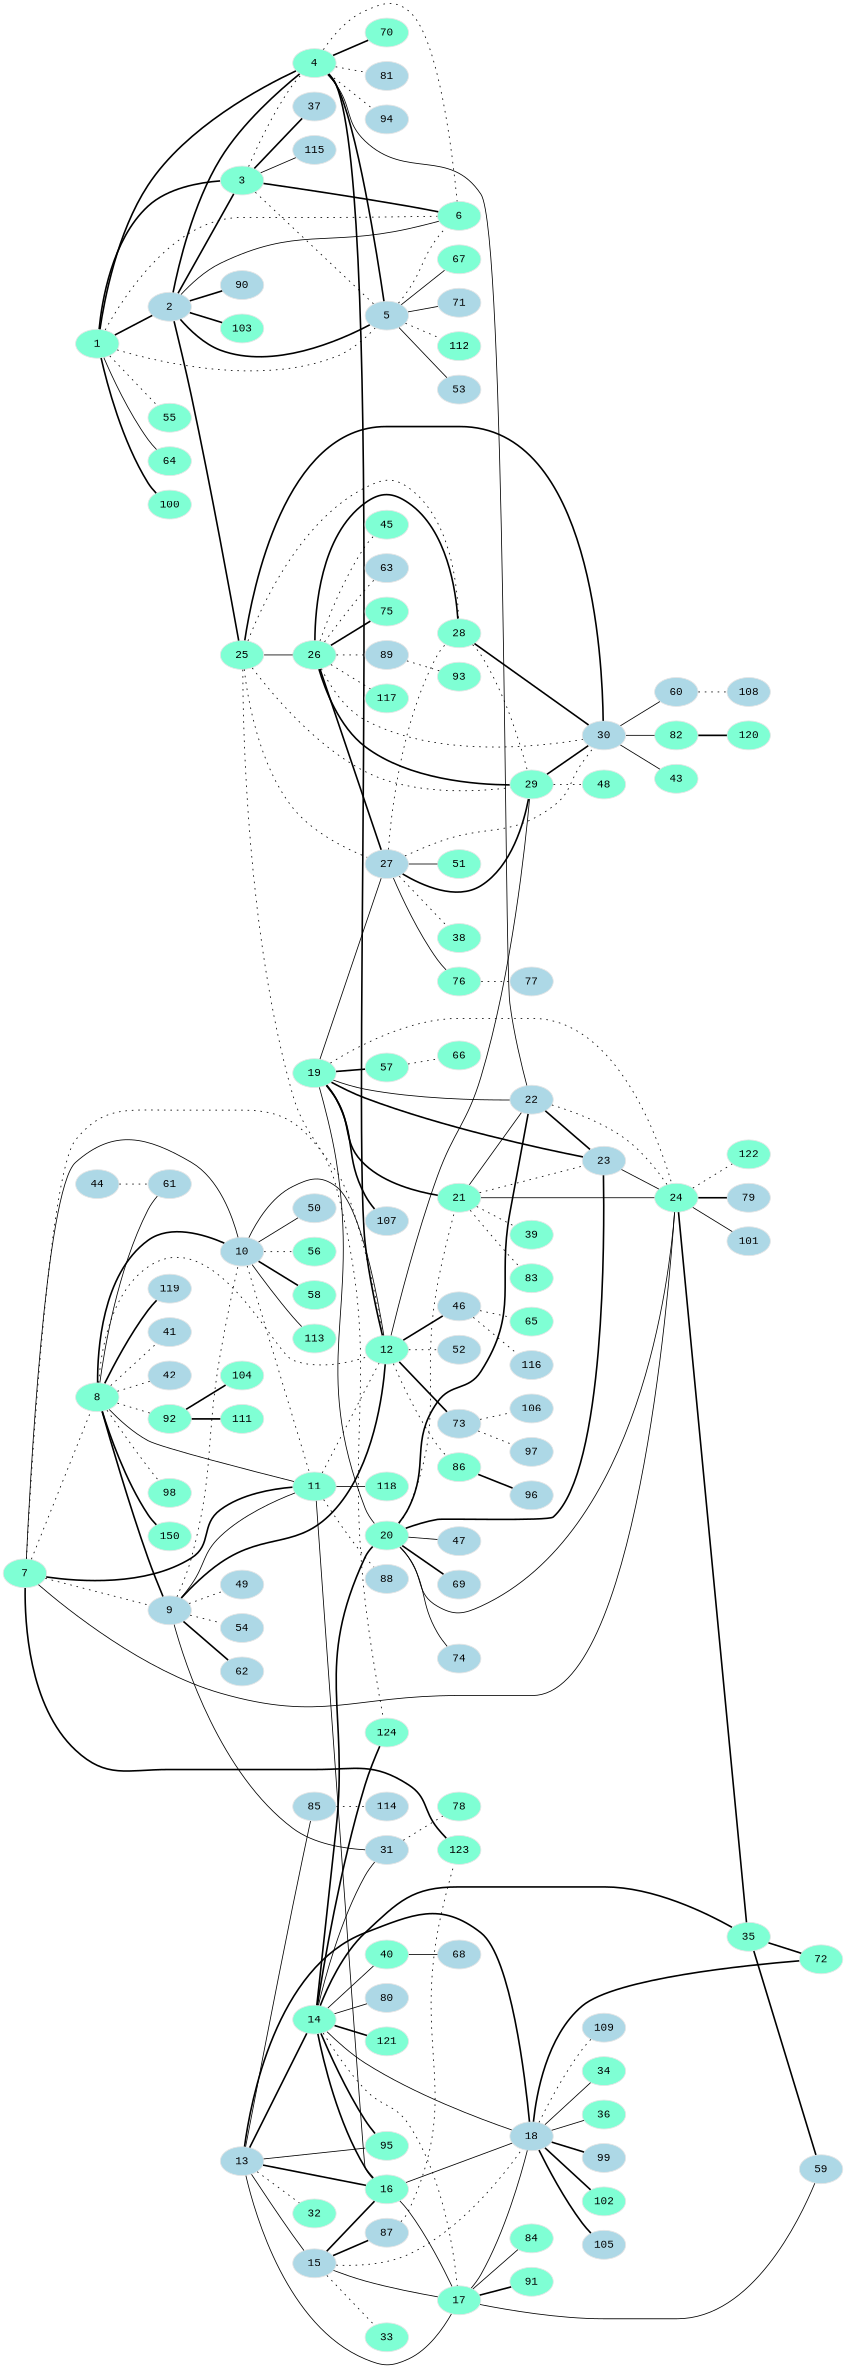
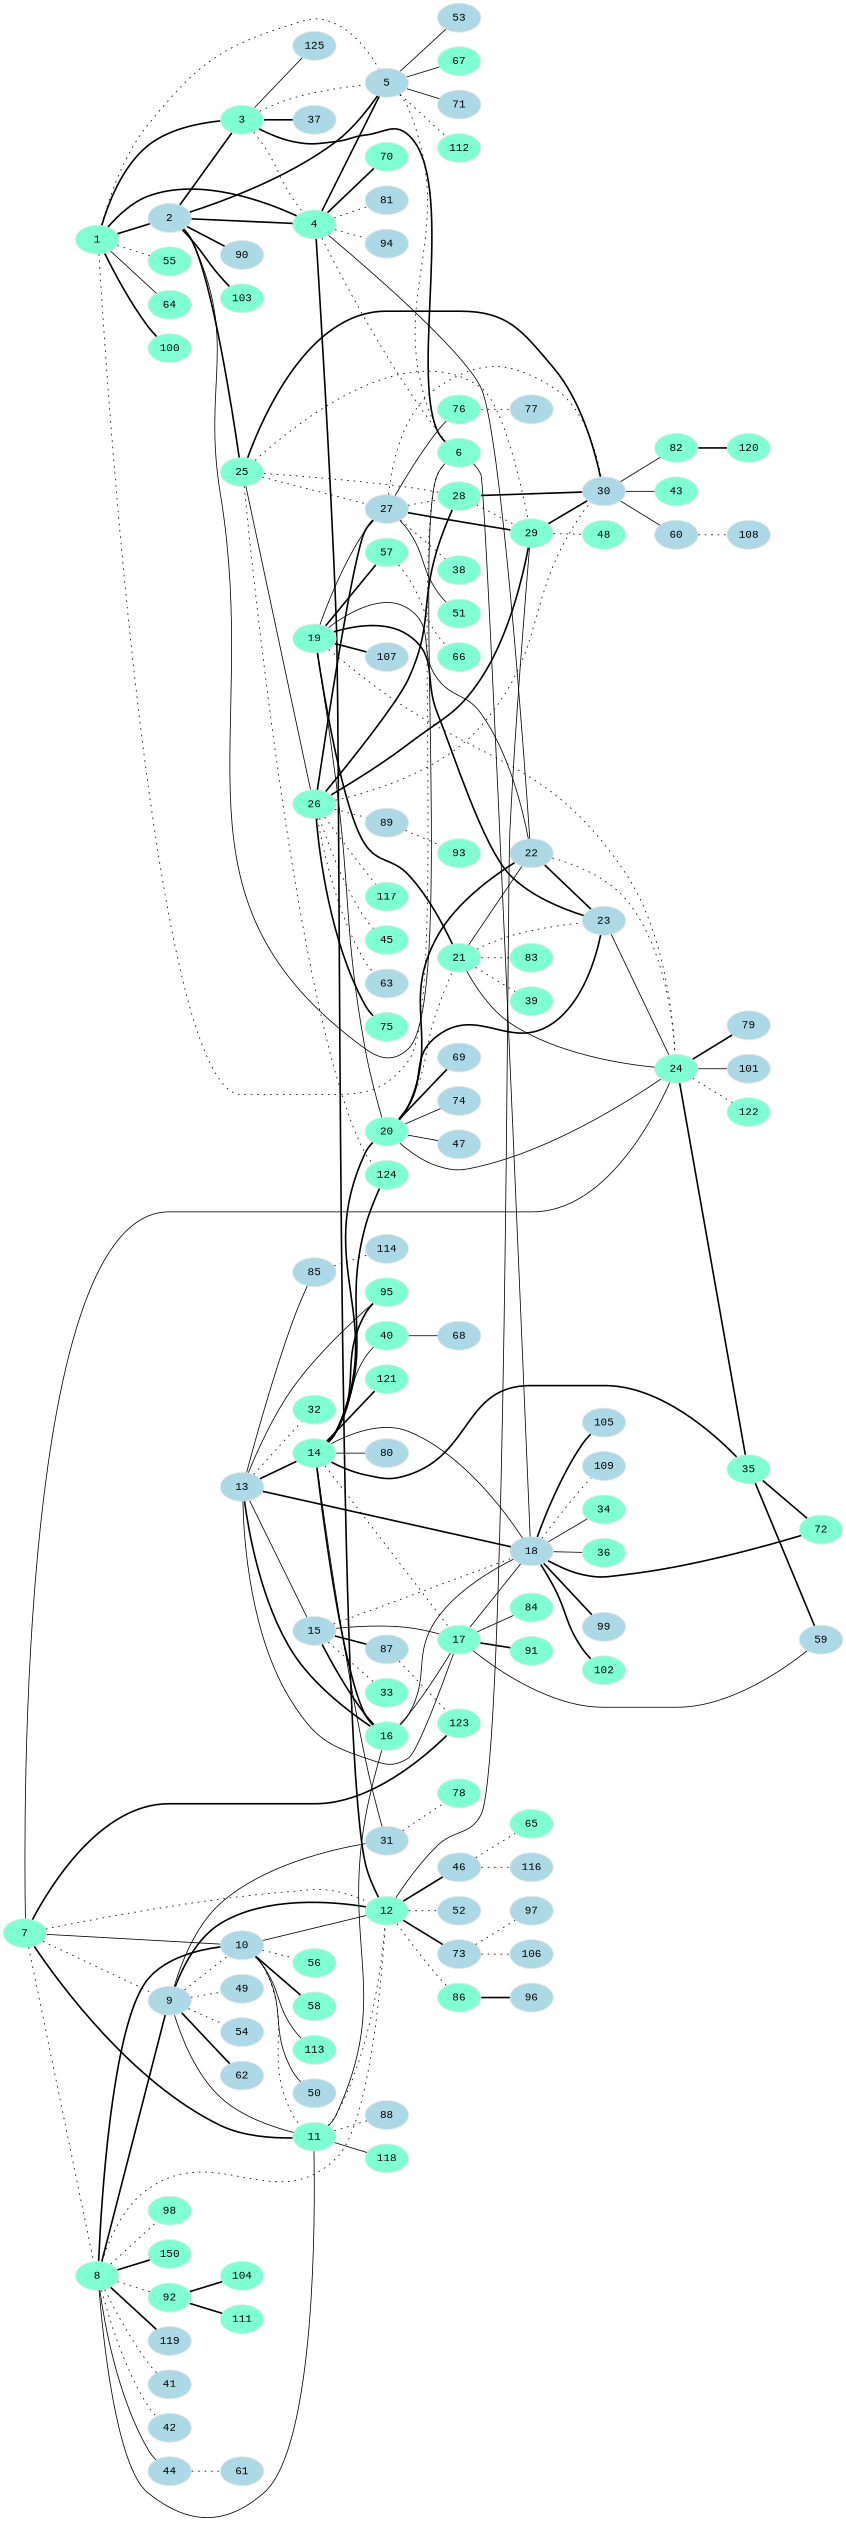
(314, 150) -> (314, 46)
none -> (504, 918)
(118, 1291) -> (119, 2378)
